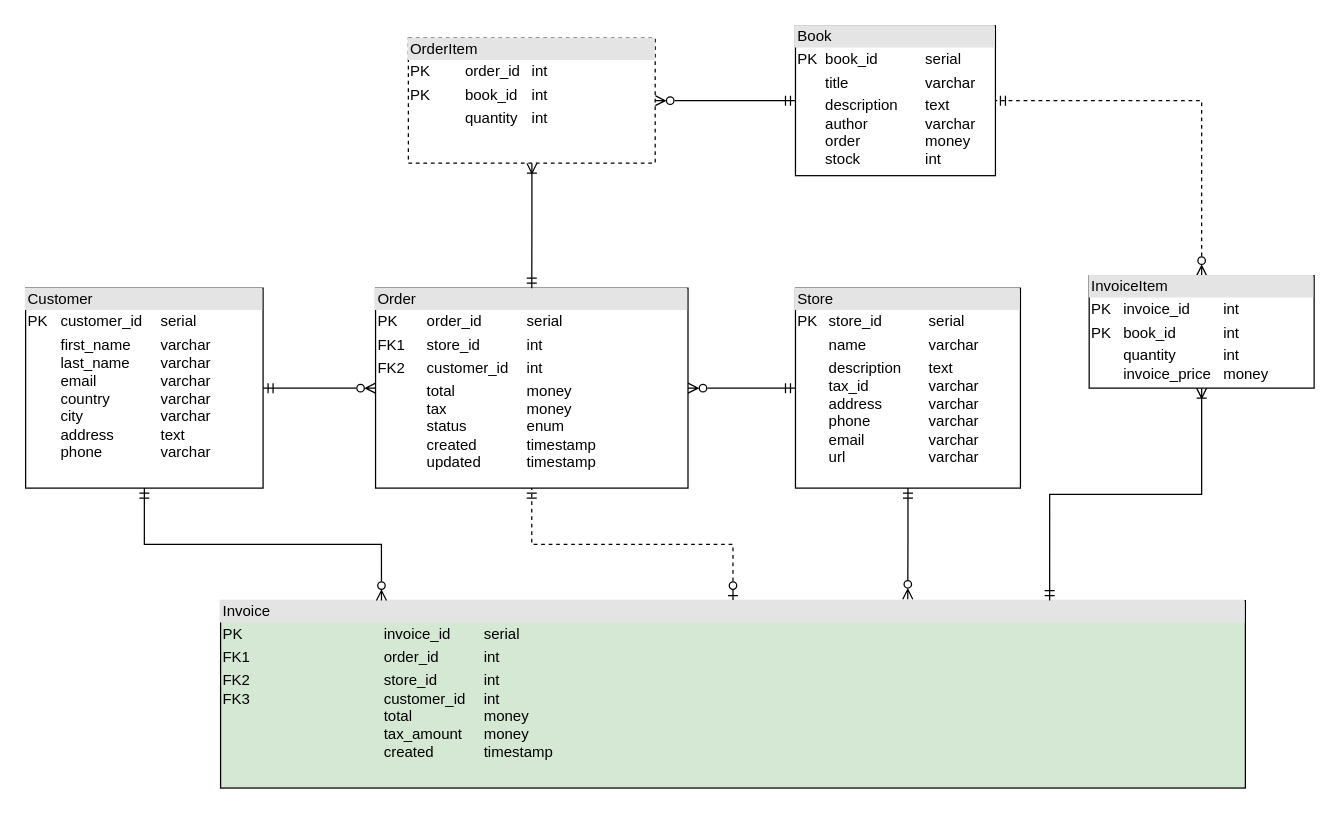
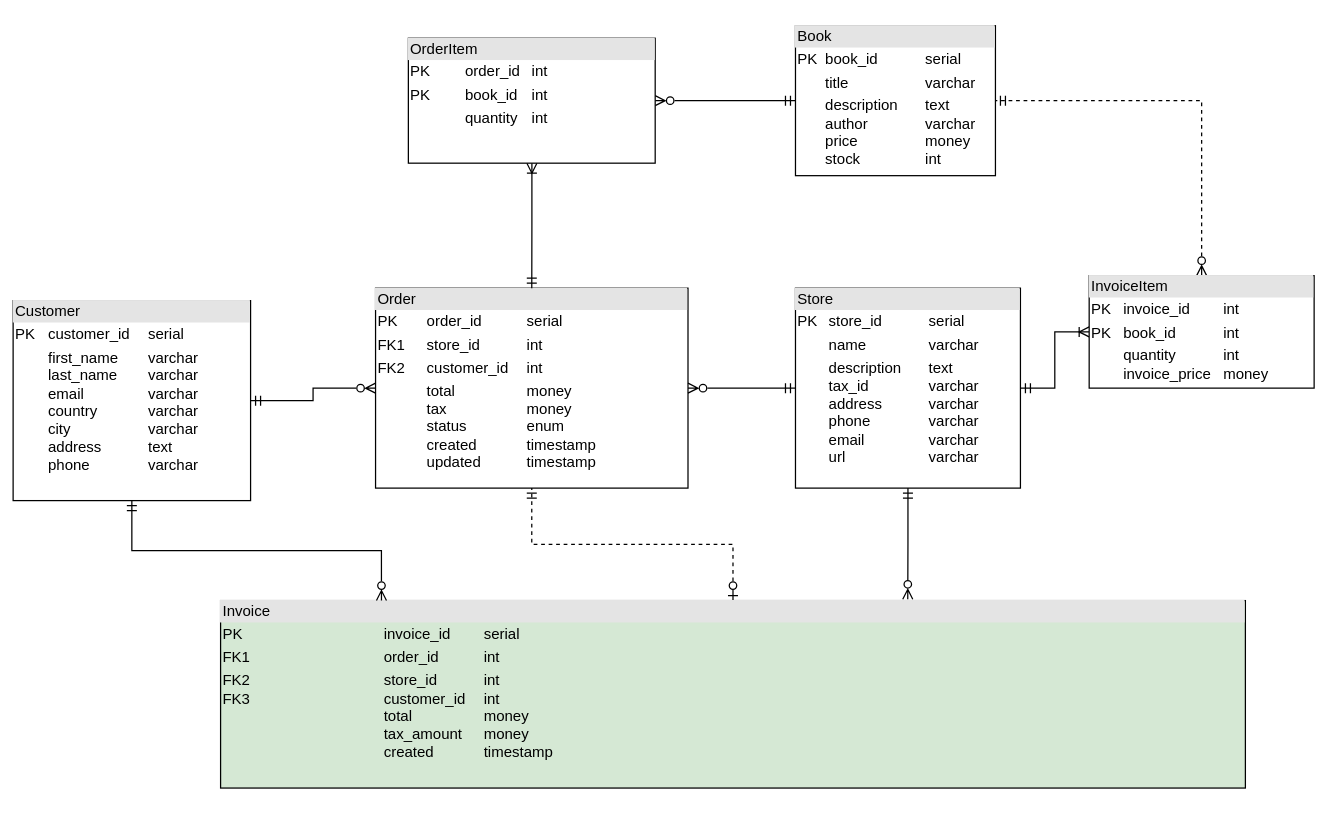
(861, 89) -> (861, 89)
(532, 101) -> (532, 101)
(144, 388) -> (132, 401)
(1126, 494) -> (1055, 360)
